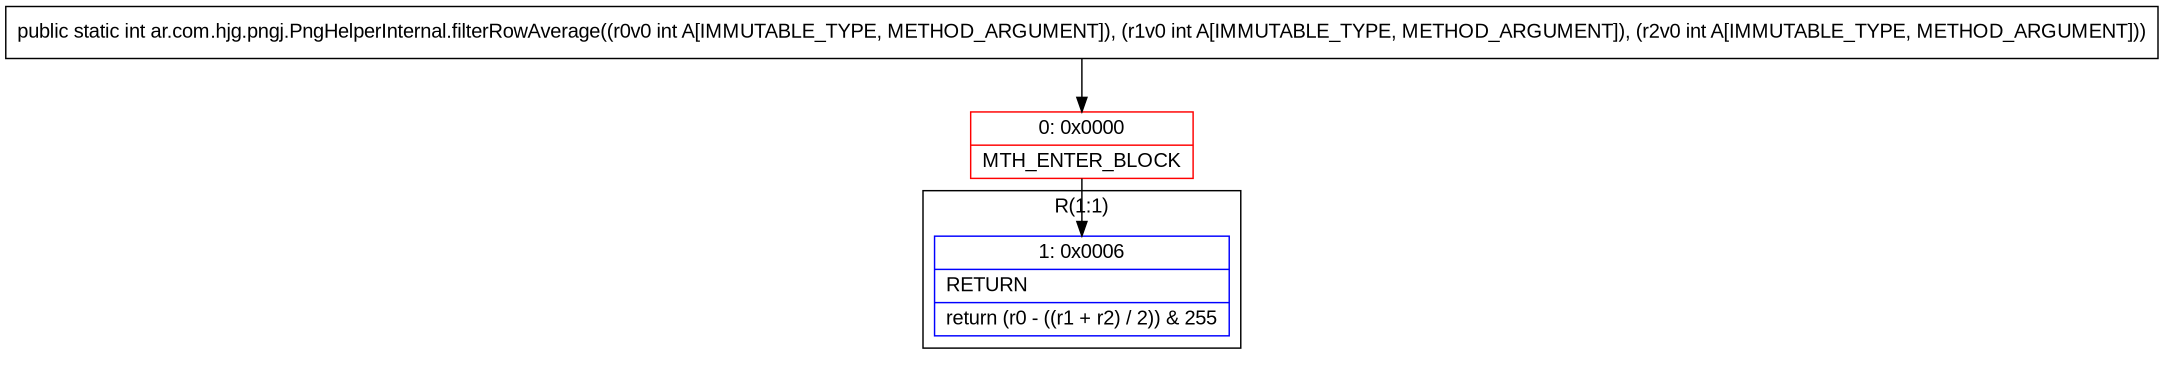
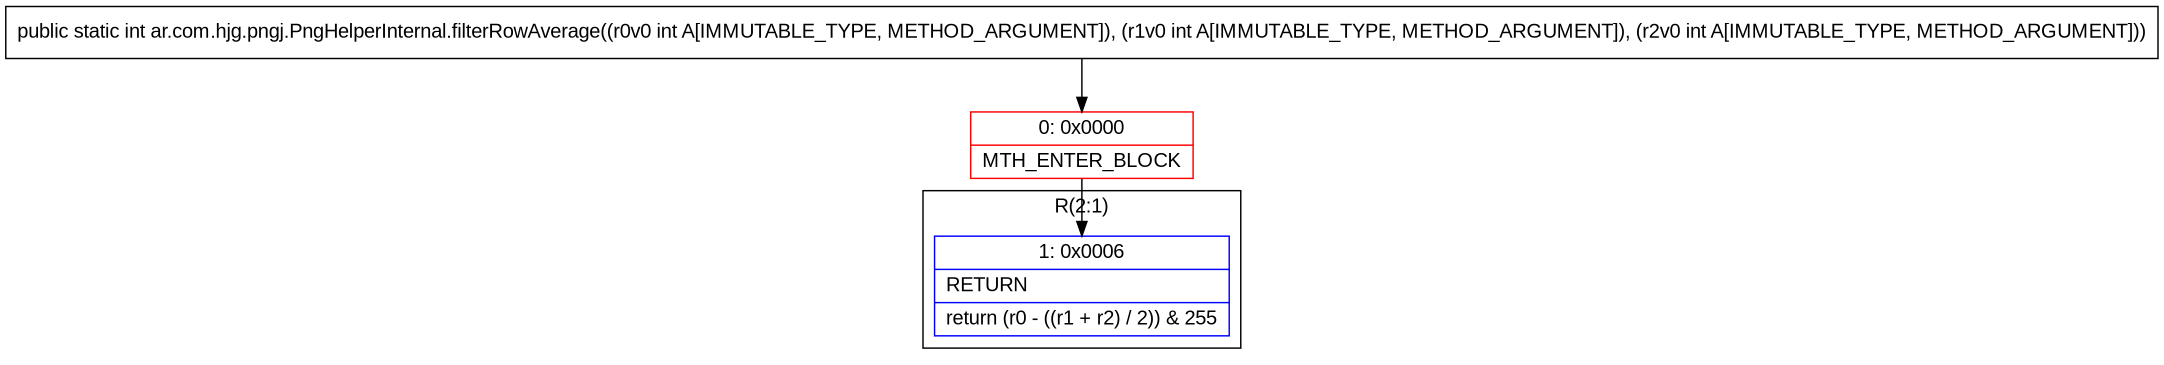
(1082, 207) -> (1082, 207)
